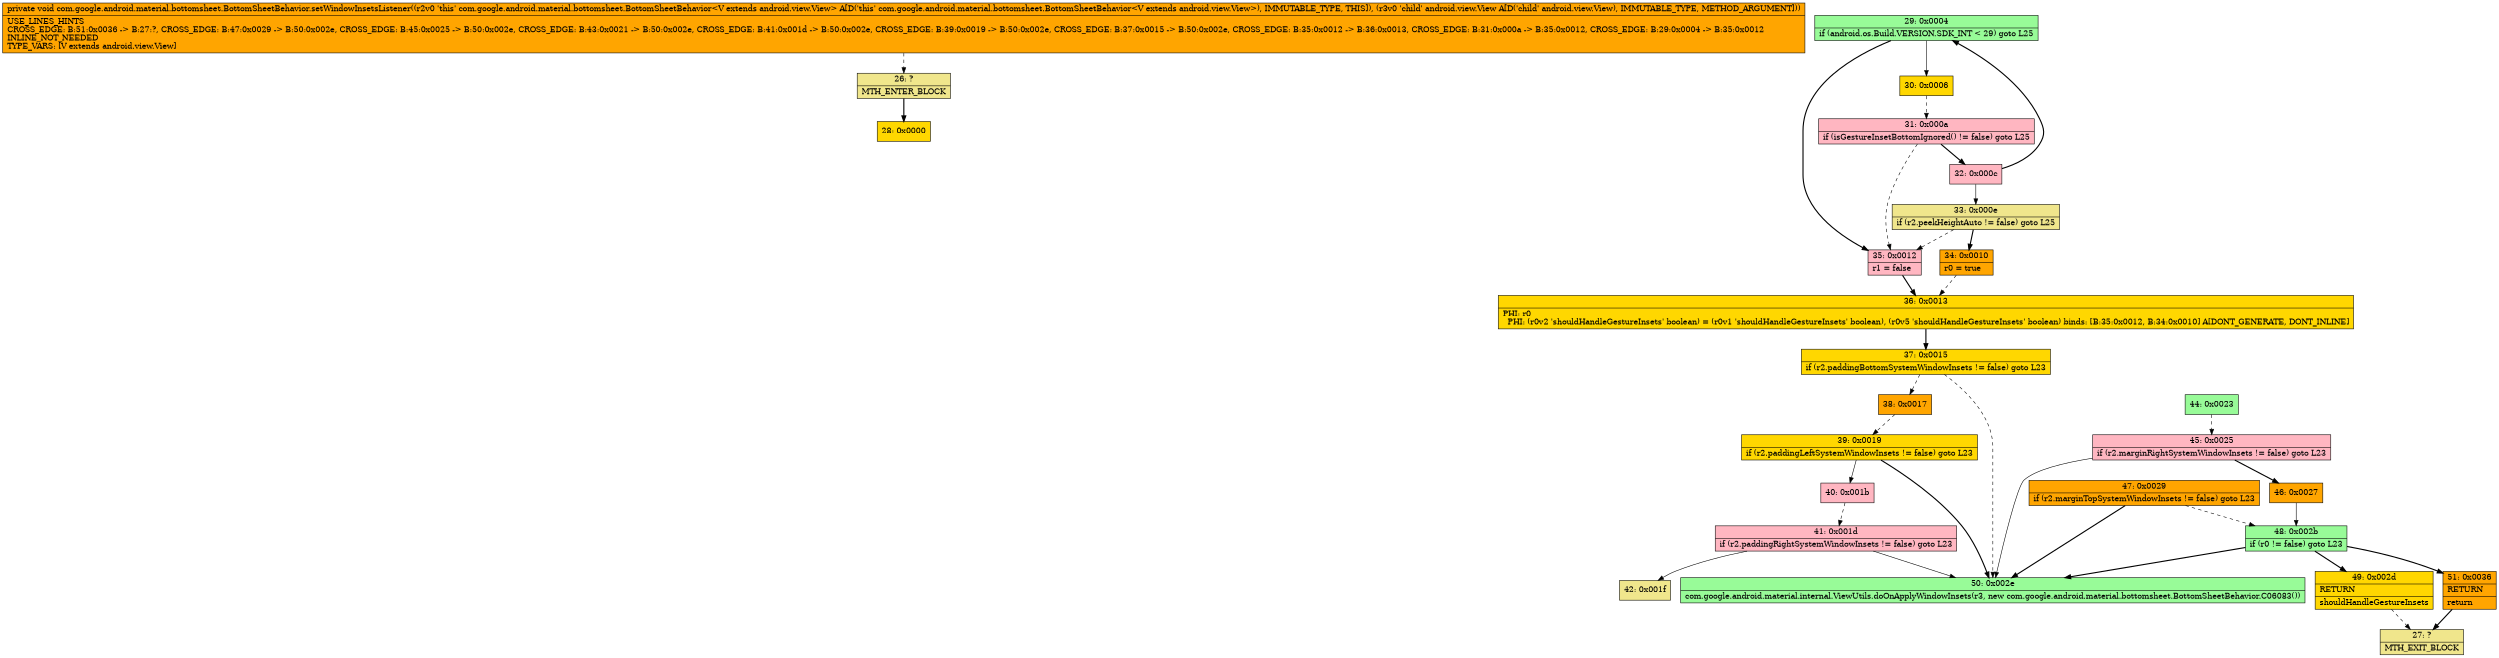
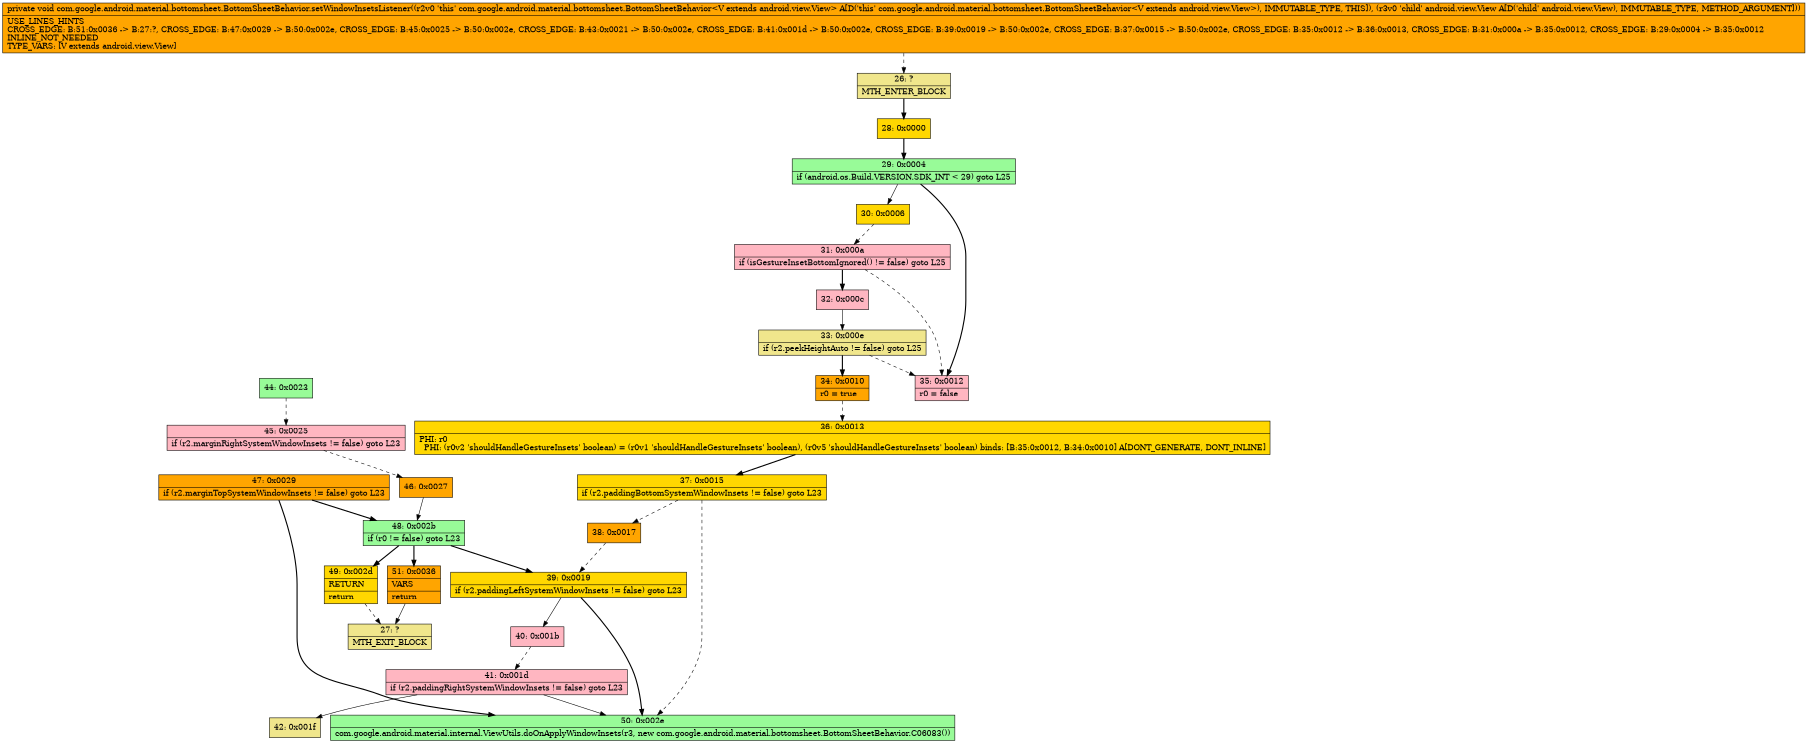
(2029, 102) -> (904, 146)
(1892, 269) -> (939, 394)
(1907, 283) -> none
(2254, 470) -> (360, 463)
(2019, 491) -> none
(2218, 515) -> (341, 509)
(2158, 562) -> (489, 558)
(2465, 590) -> (403, 585)
(2374, 603) -> (341, 597)
(2445, 617) -> (402, 611)
